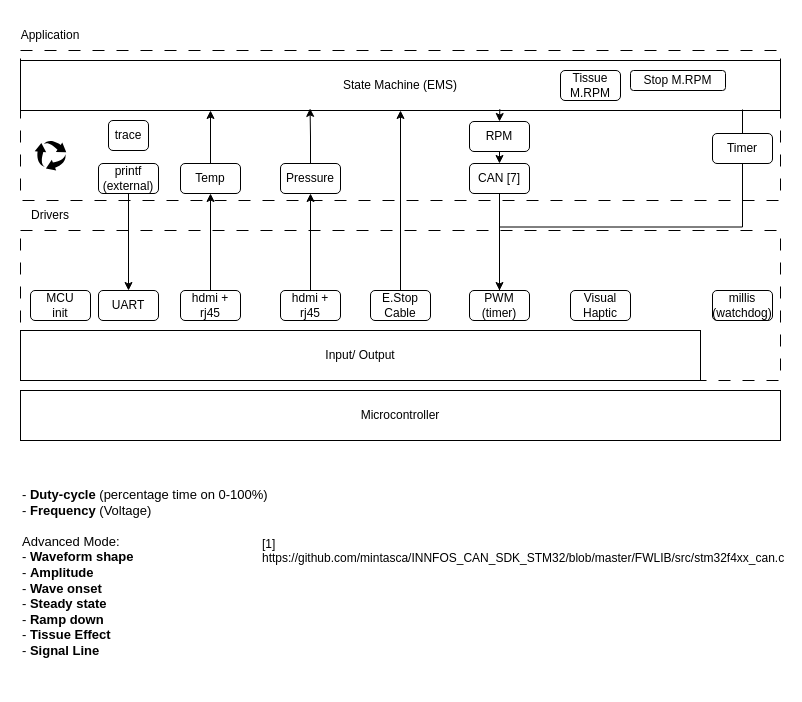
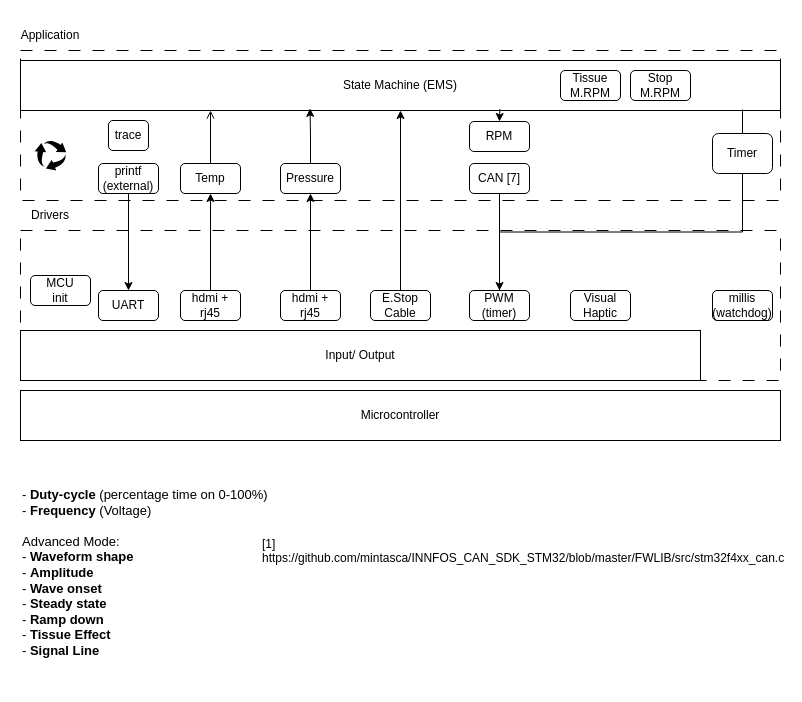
(678, 81) -> (661, 86)
(211, 118) -> (211, 116)
(743, 149) -> (743, 154)
(500, 154) -> none
(61, 306) -> (61, 291)
